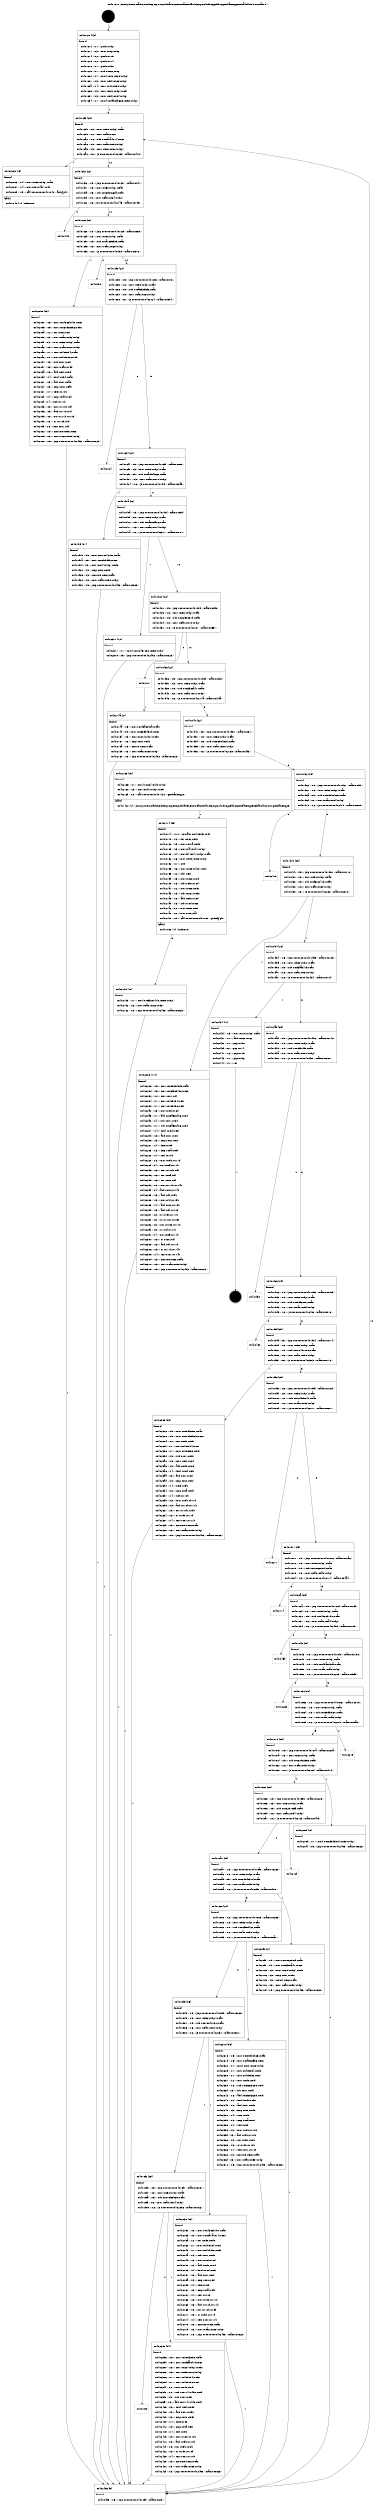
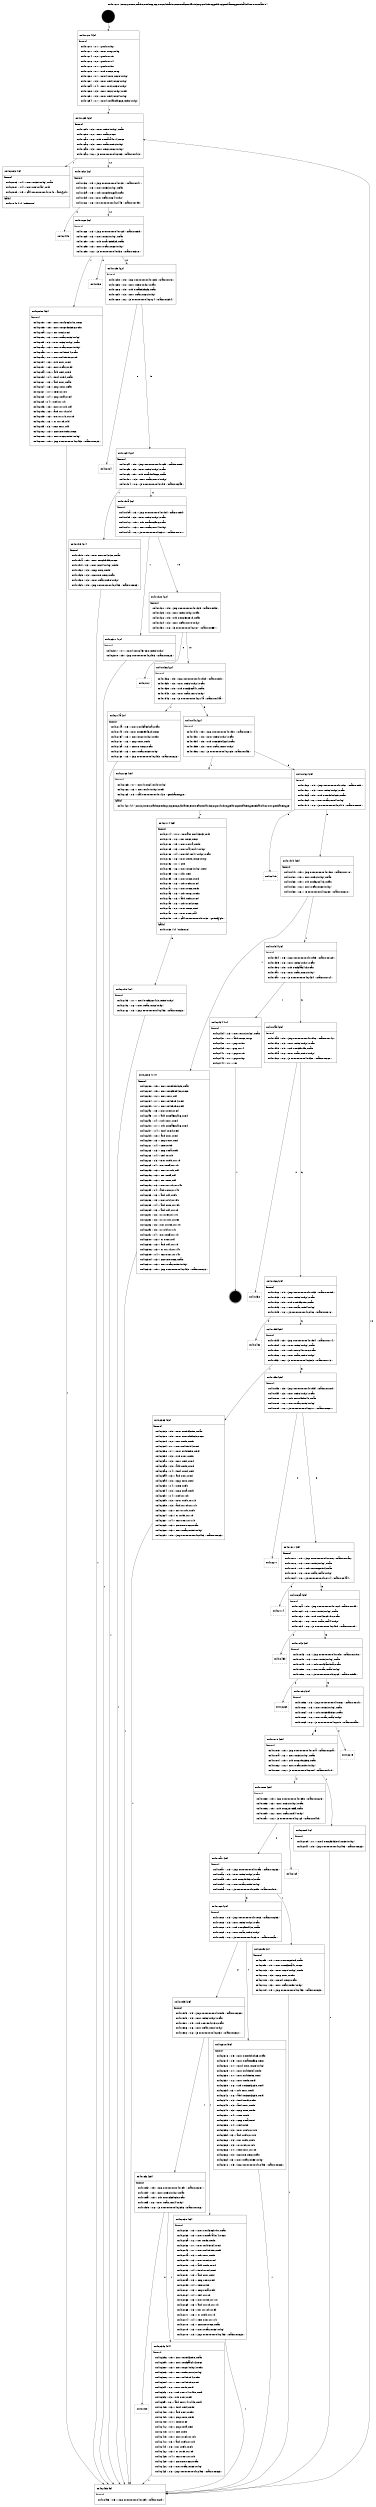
(144, 699) -> (170, 707)
none -> (211, 762)
